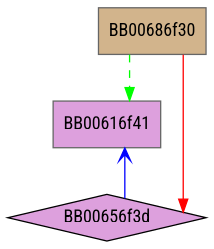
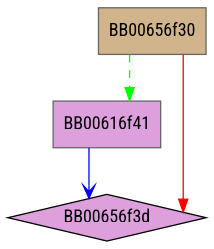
(152, 31) -> (152, 31)
(125, 180) -> (89, 167)
